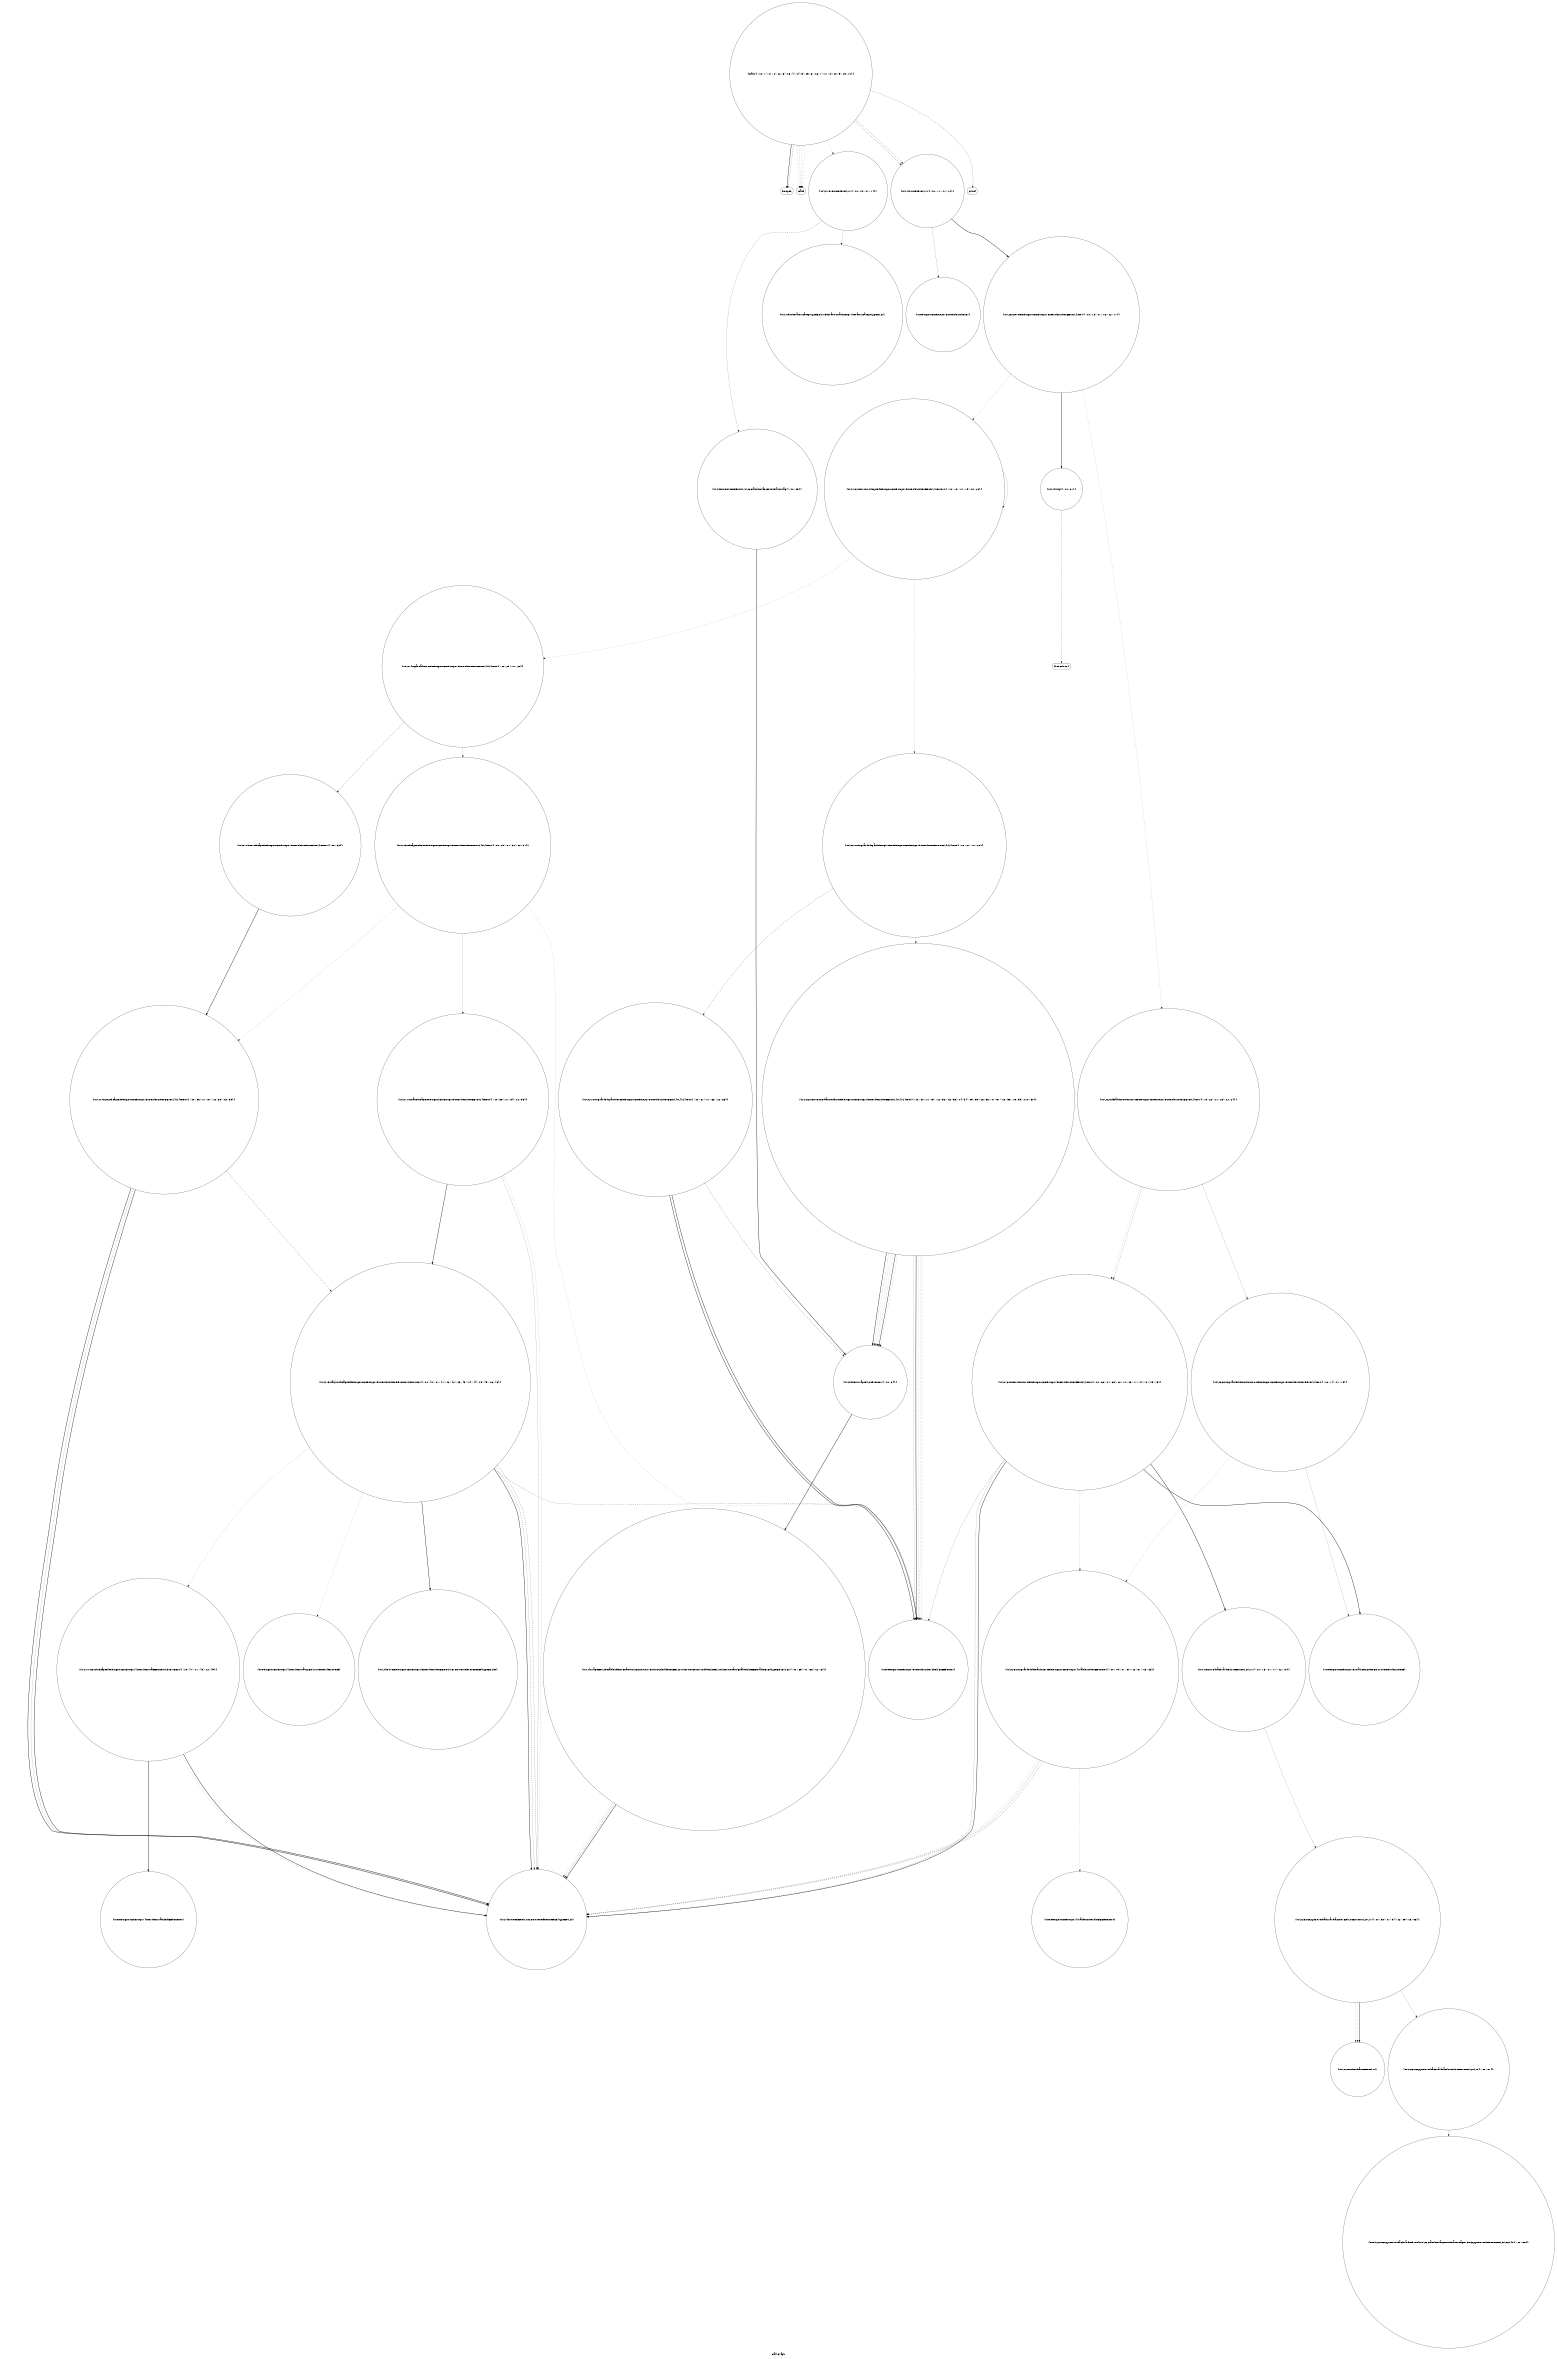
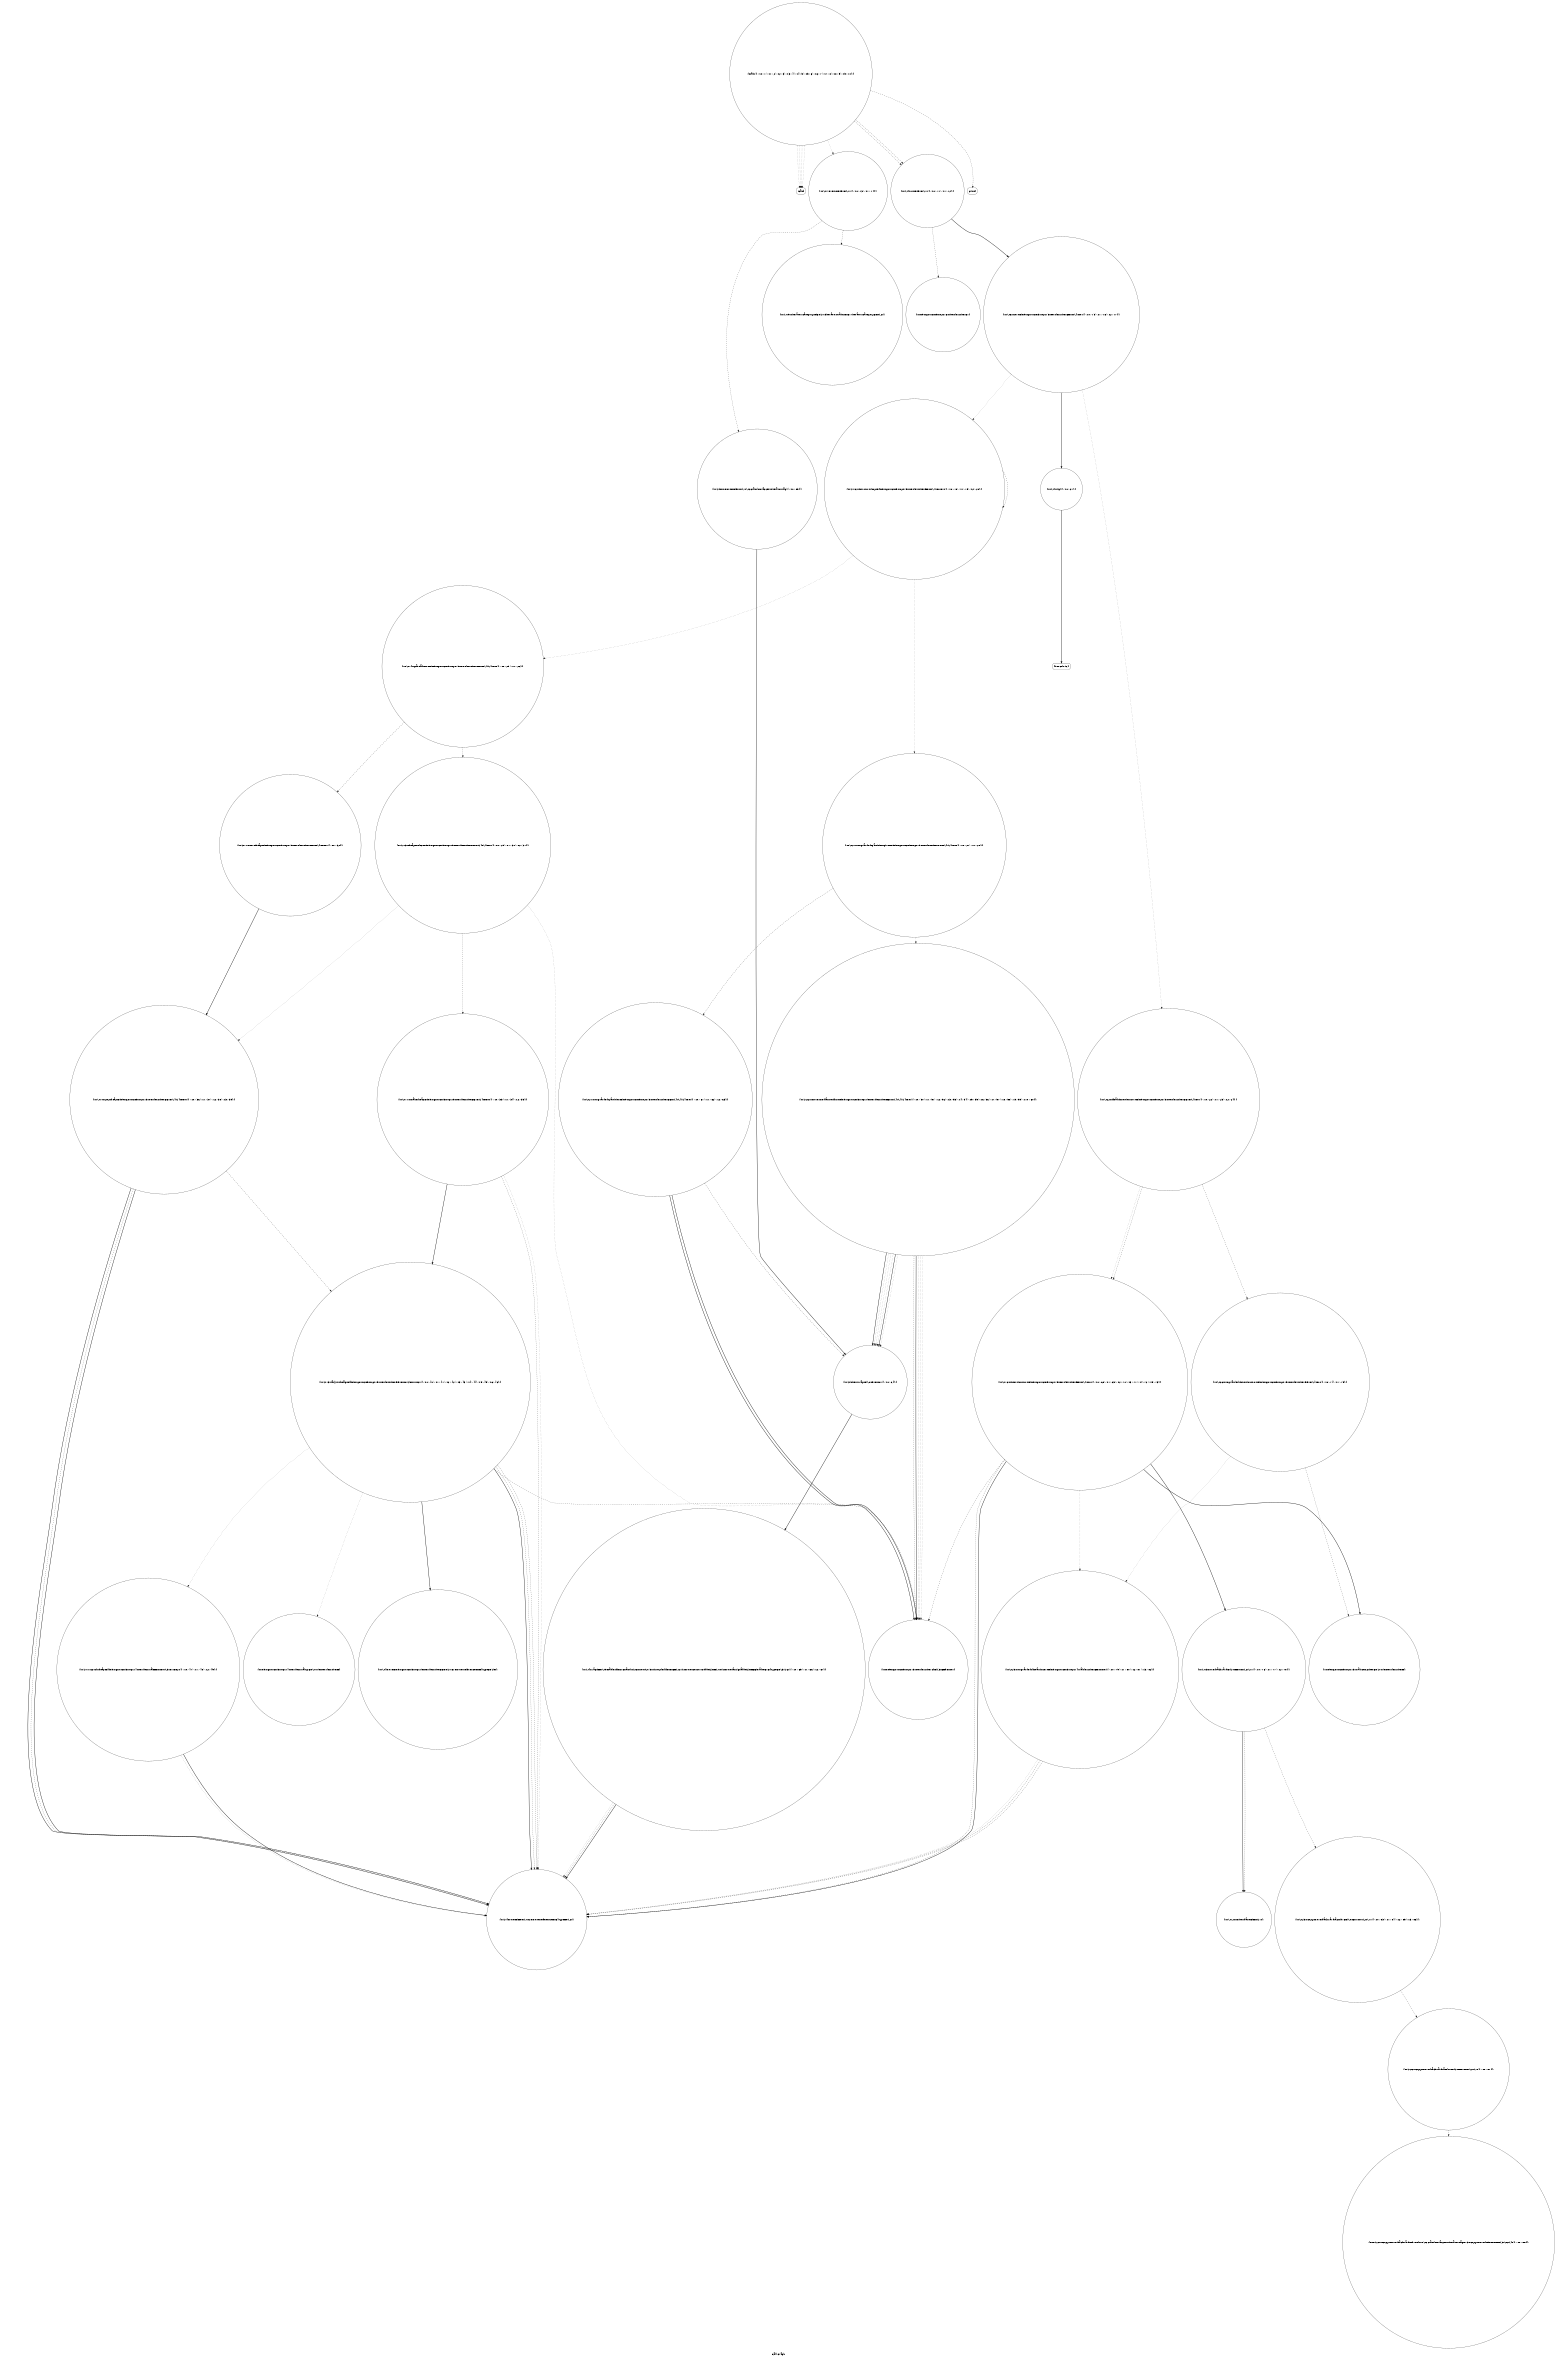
(787, 191) -> none
(1061, 586) -> (1061, 586)
(148, 1920) -> none
(1080, 1920) -> none
none -> (1244, 1920)
(1358, 2069) -> none
